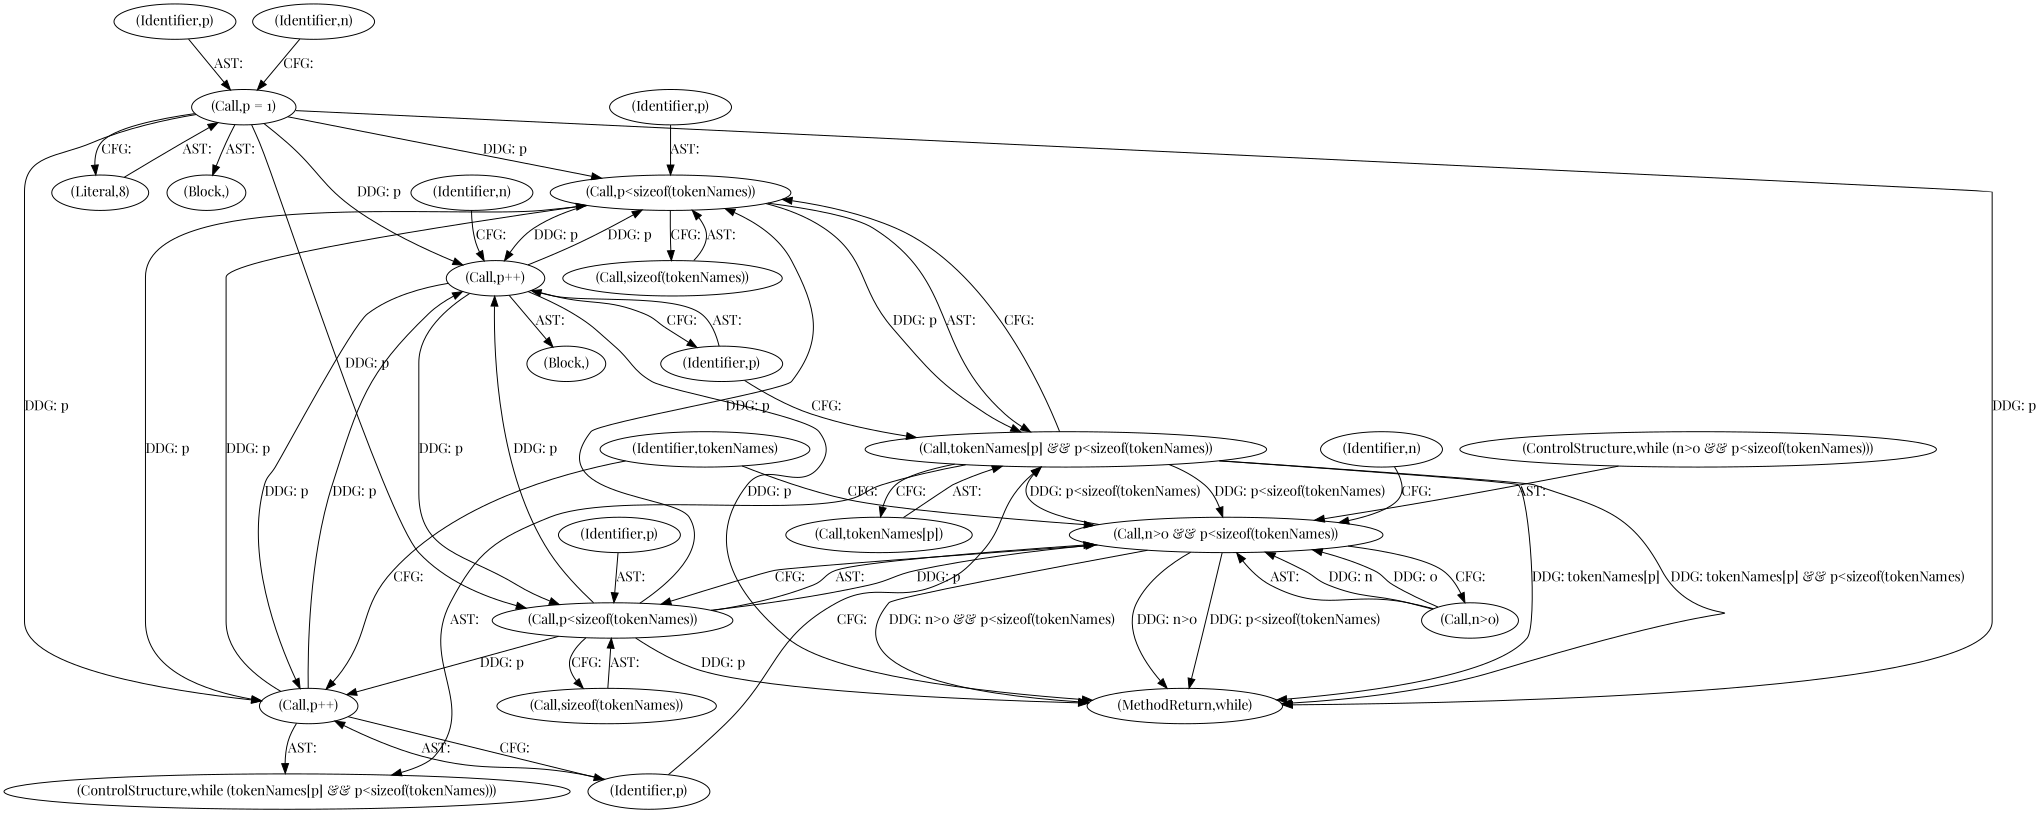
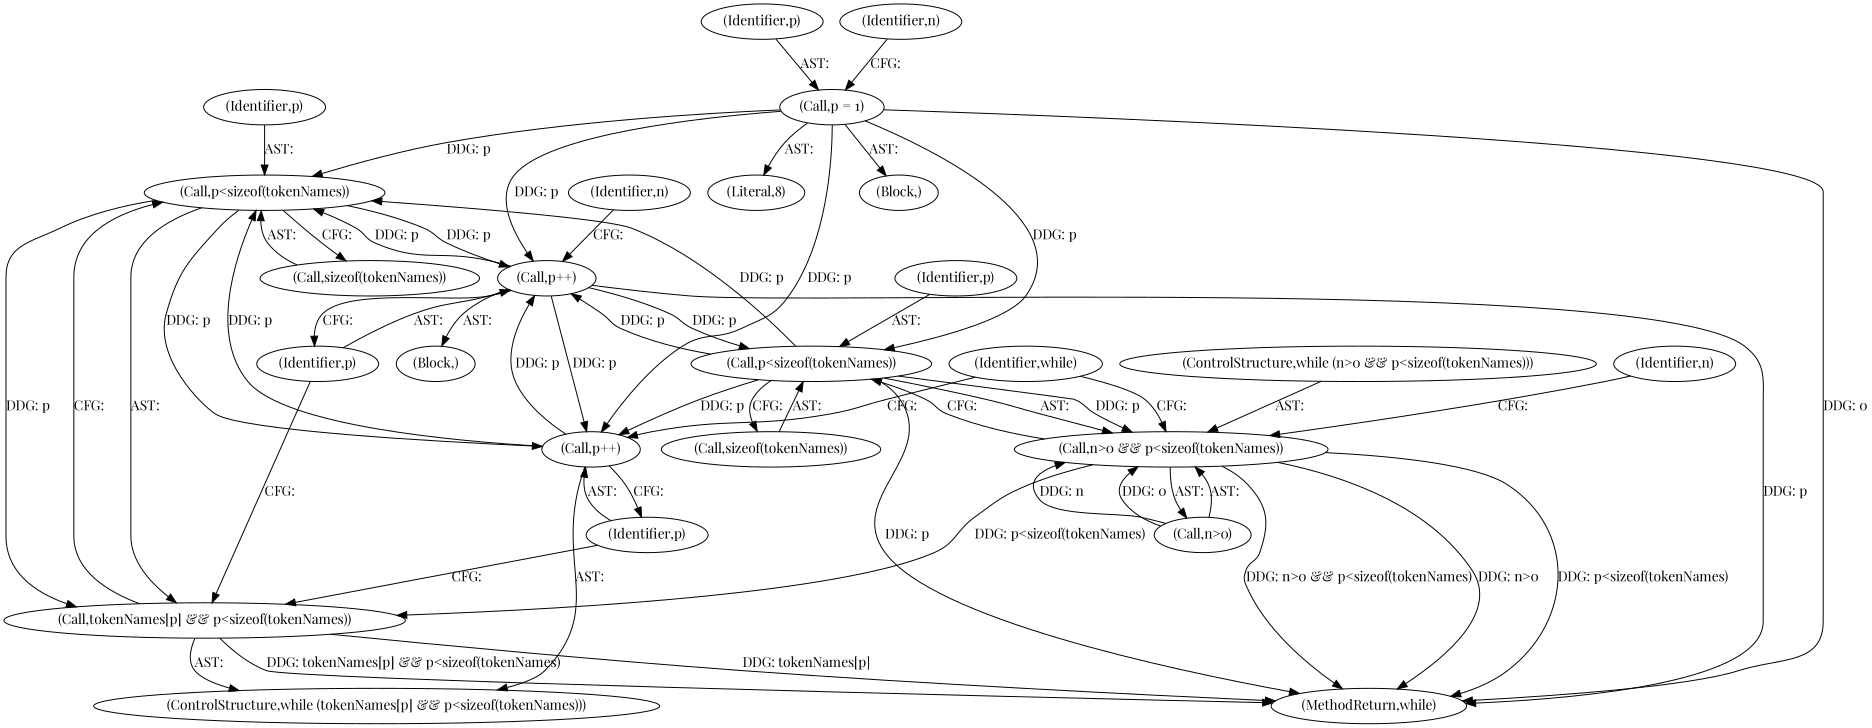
(118, 150) -> (801, 150)
(167, 152) -> none
(2015, 407) -> (1846, 407)
(705, 449) -> (1026, 364)
(1199, 481) -> none
(879, 535) -> none
(1472, 578) -> (1192, 492)
